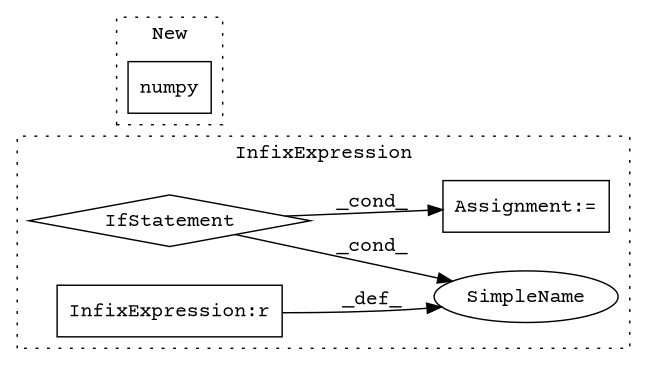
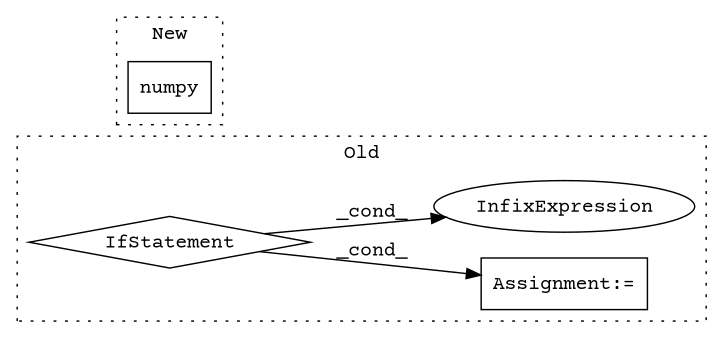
(323, 153) -> (362, 153)
(526, 297) -> (564, 206)
(170, 311) -> none
